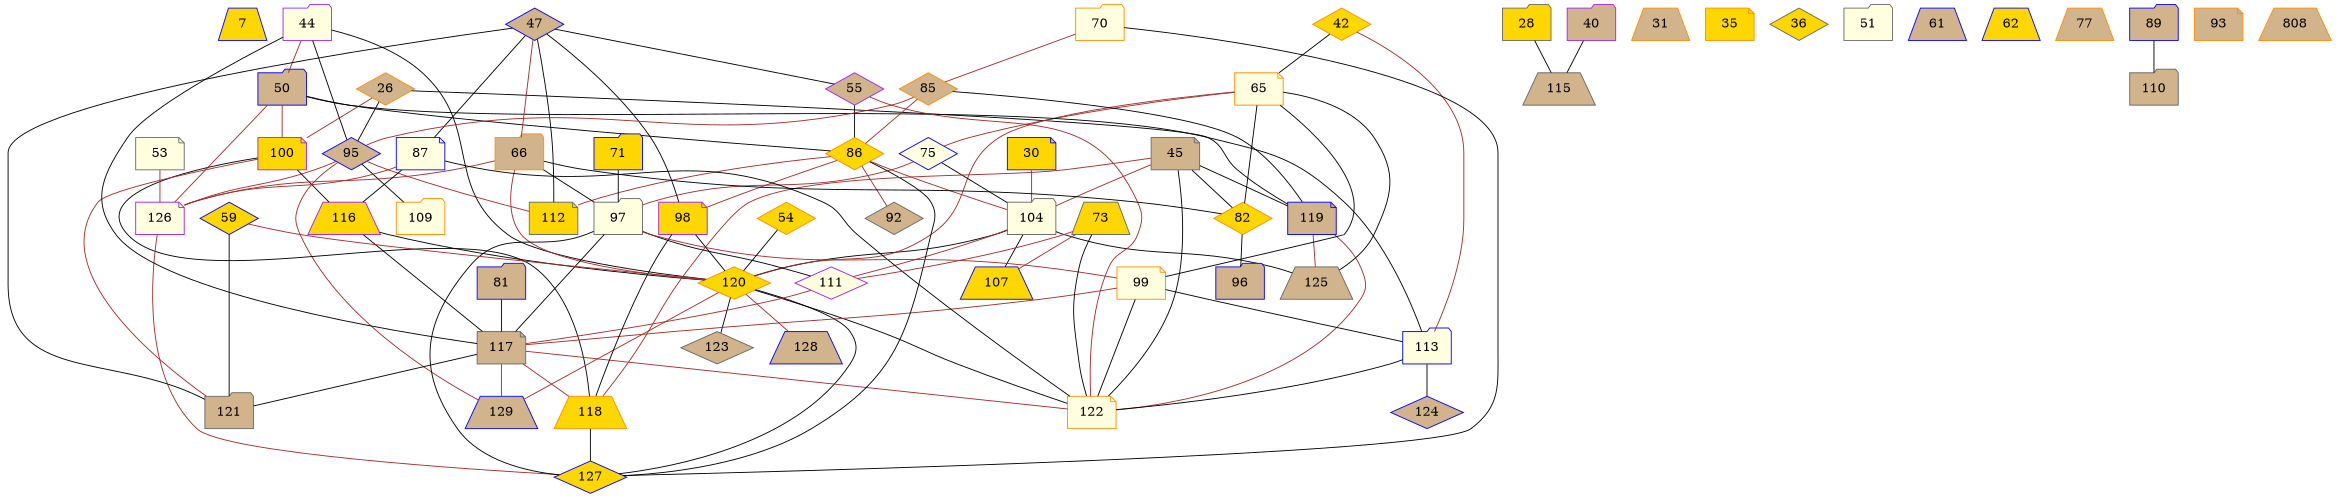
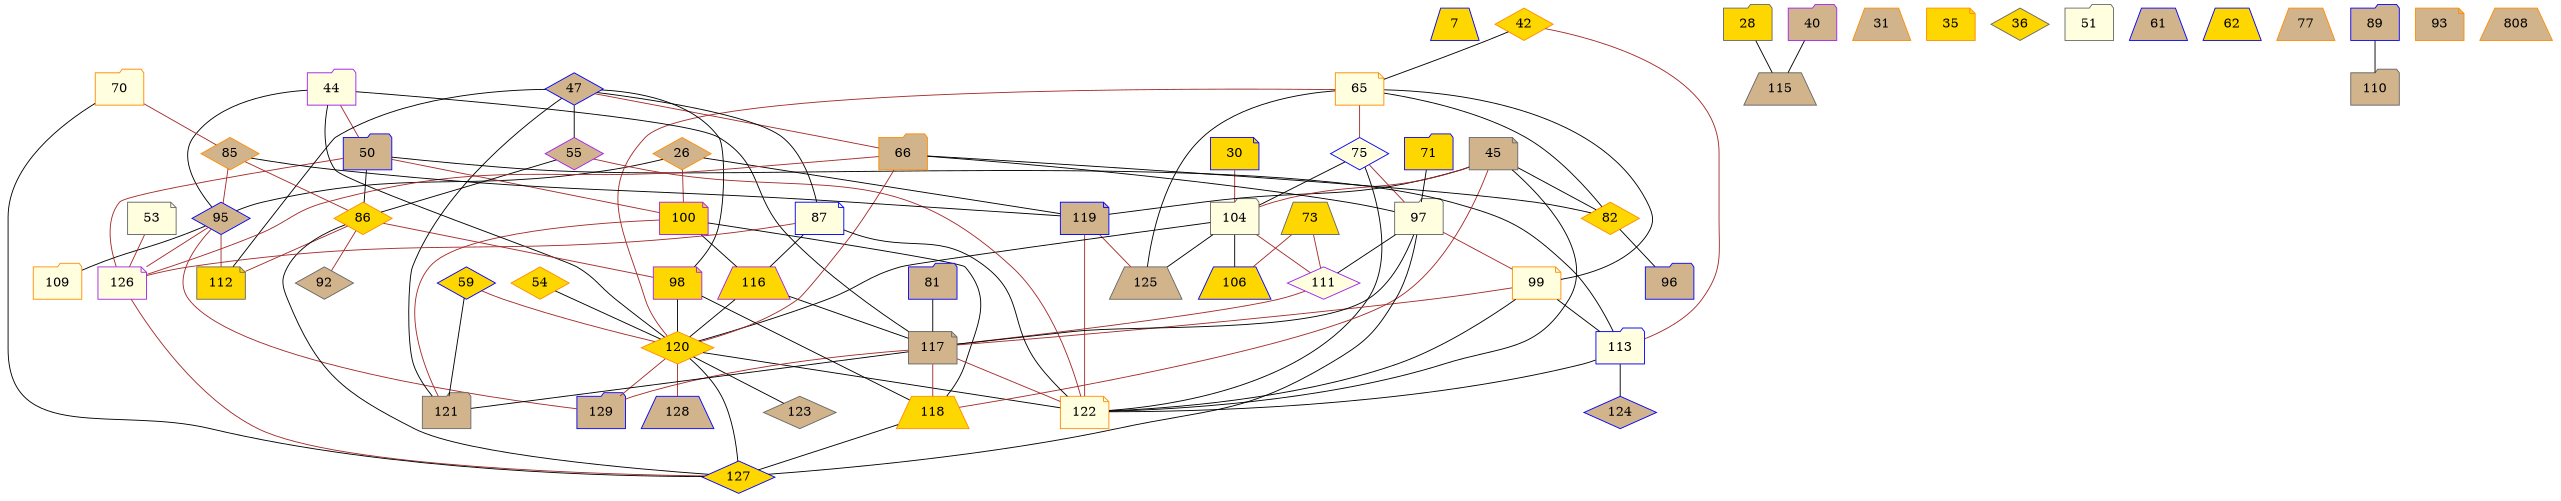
(931, 184) -> none
(997, 283) -> (1235, 283)
(1074, 314) -> (1312, 352)
(501, 412) -> (601, 412)
